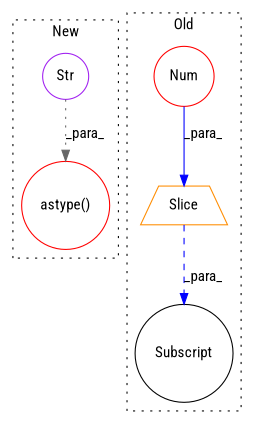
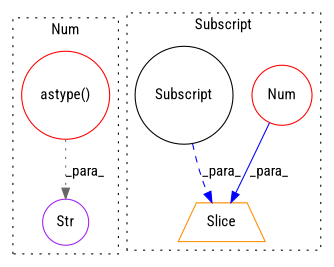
(184, 25) -> (224, 25)
(66, 32) -> (66, 30)
(66, 125) -> (66, 164)
(184, 259) -> (199, 168)
